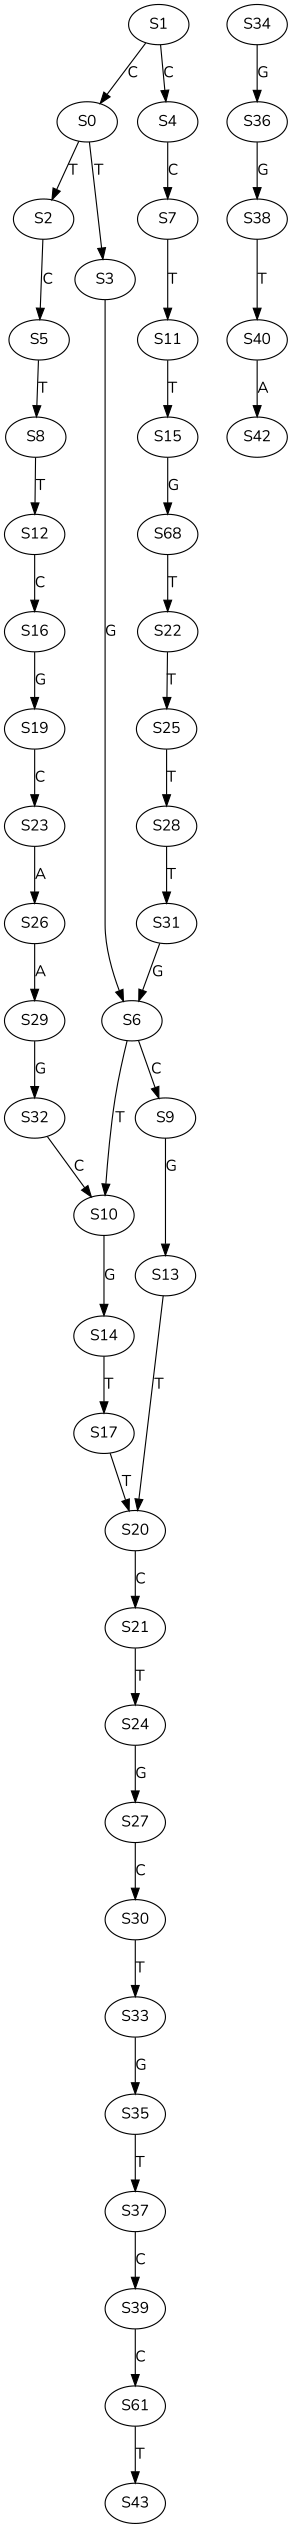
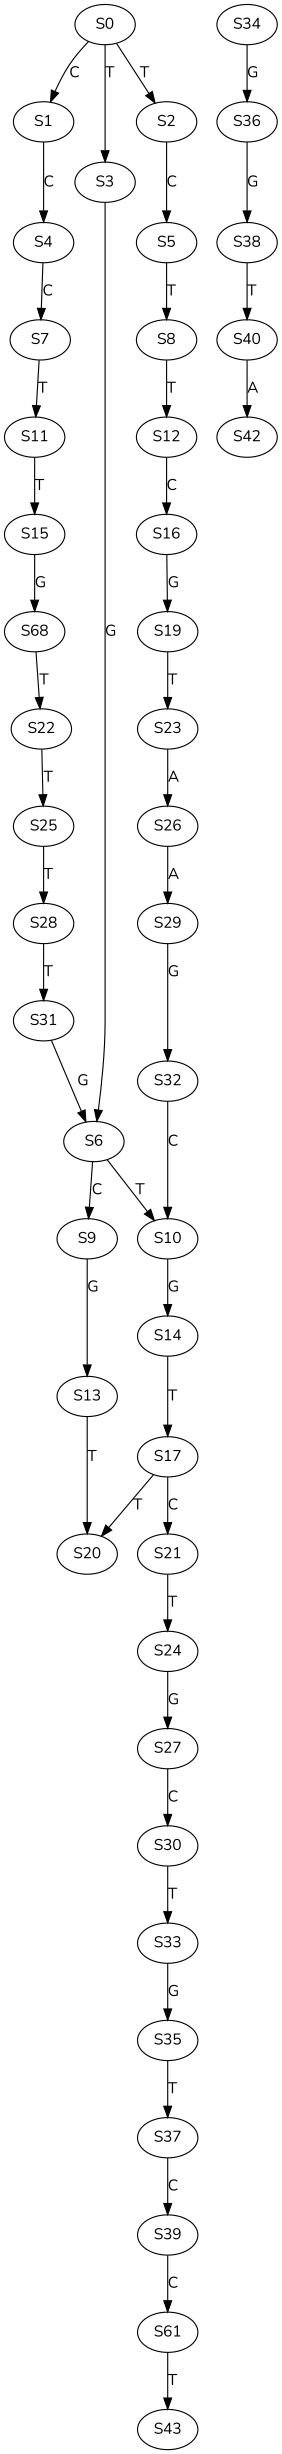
(126, 69) -> (69, 65)
(40, 778) -> (173, 680)
(135, 1574) -> (168, 1500)
